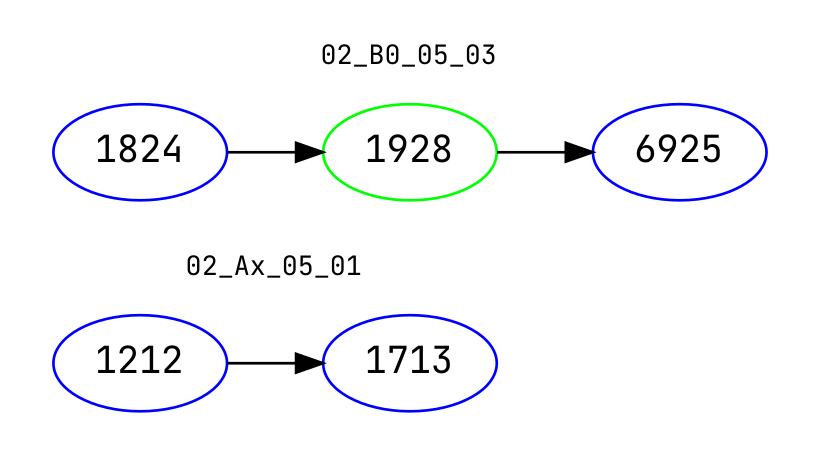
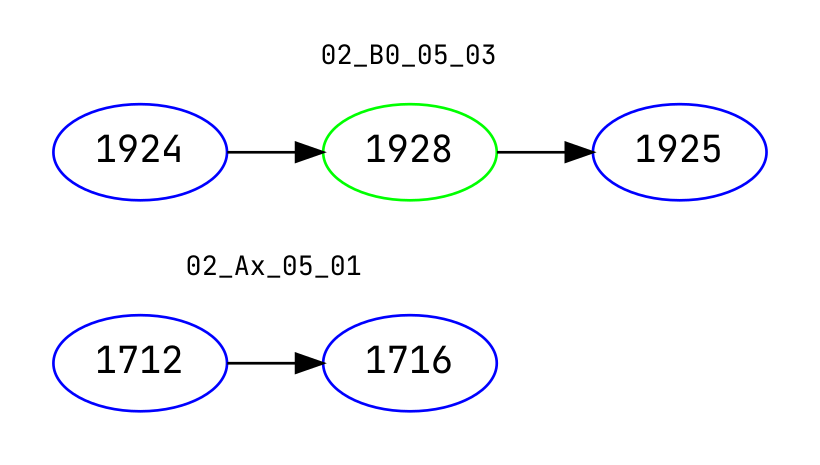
(140, 152) -> (140, 152)
(680, 152) -> (680, 152)
(140, 363) -> (140, 363)
(410, 363) -> (410, 363)
